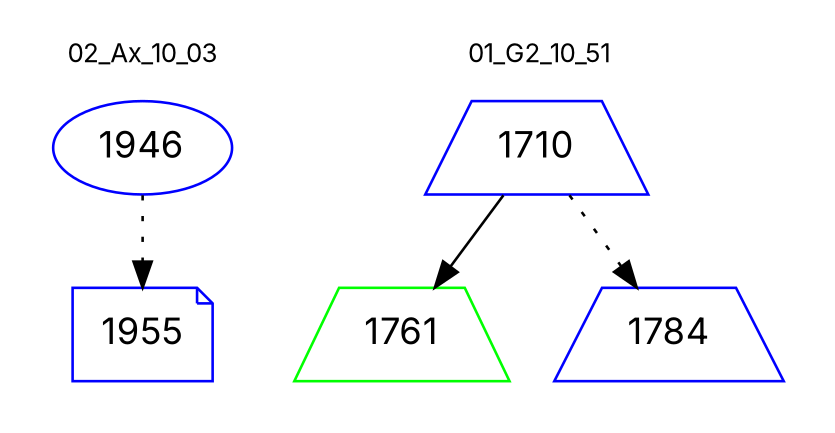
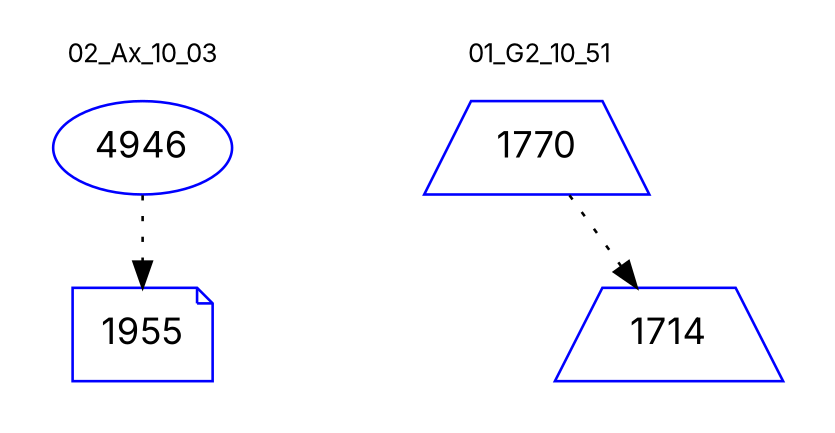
(143, 148) -> (143, 148)
(537, 148) -> (537, 148)
(402, 335) -> none
(669, 335) -> (669, 335)
